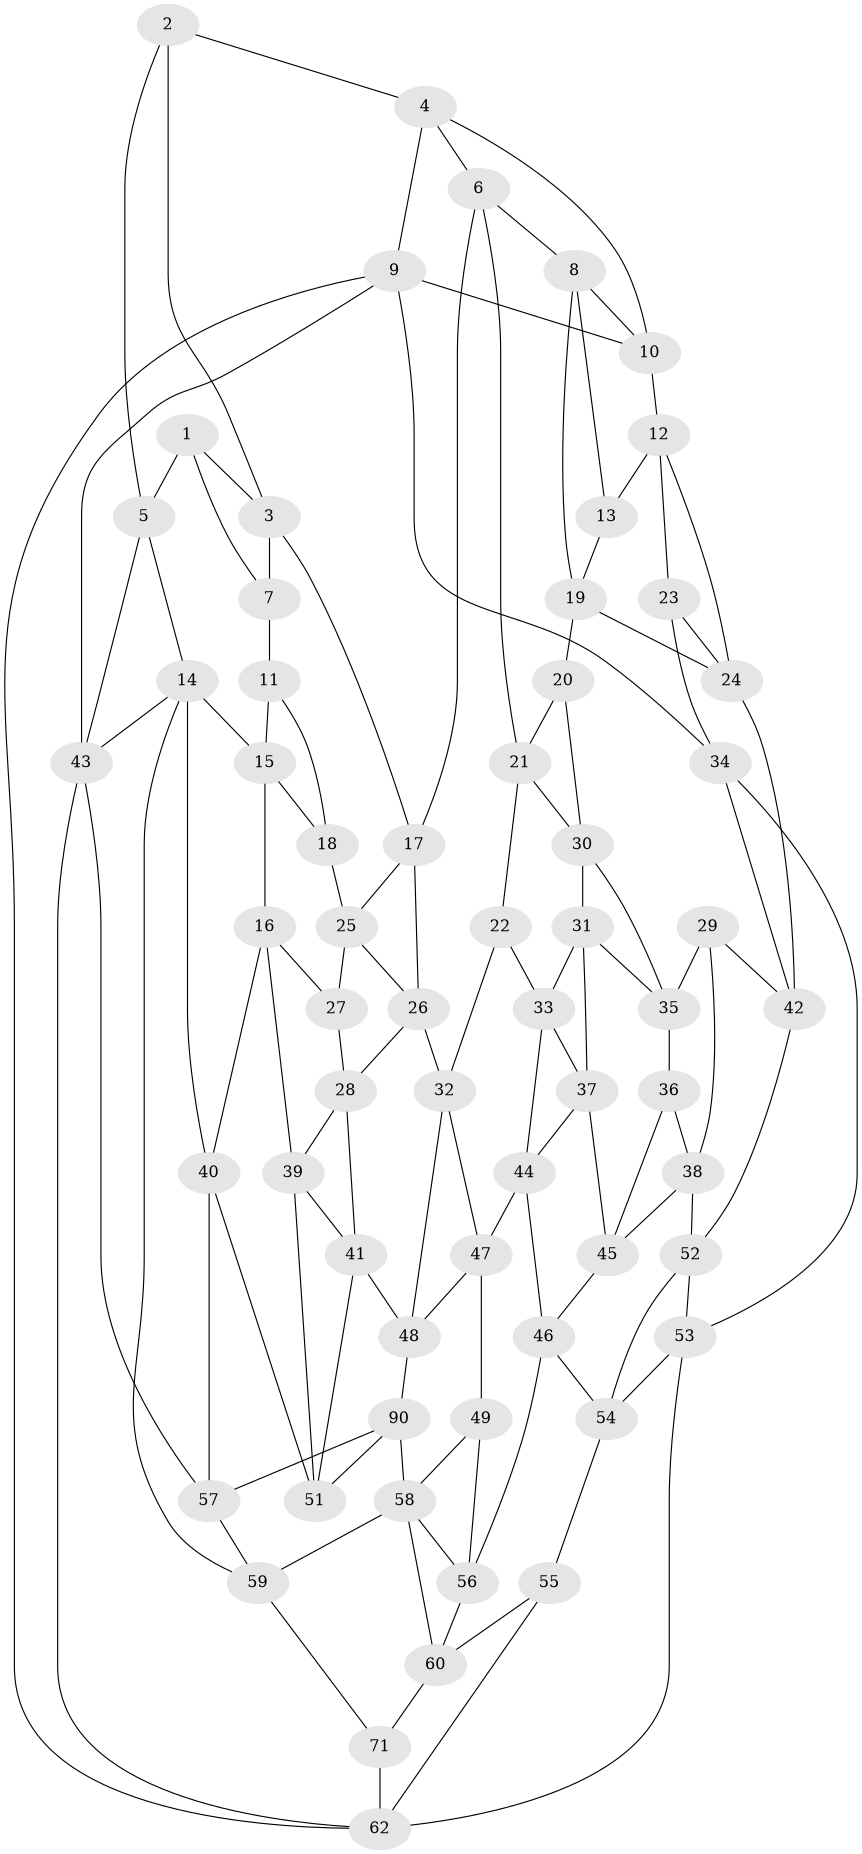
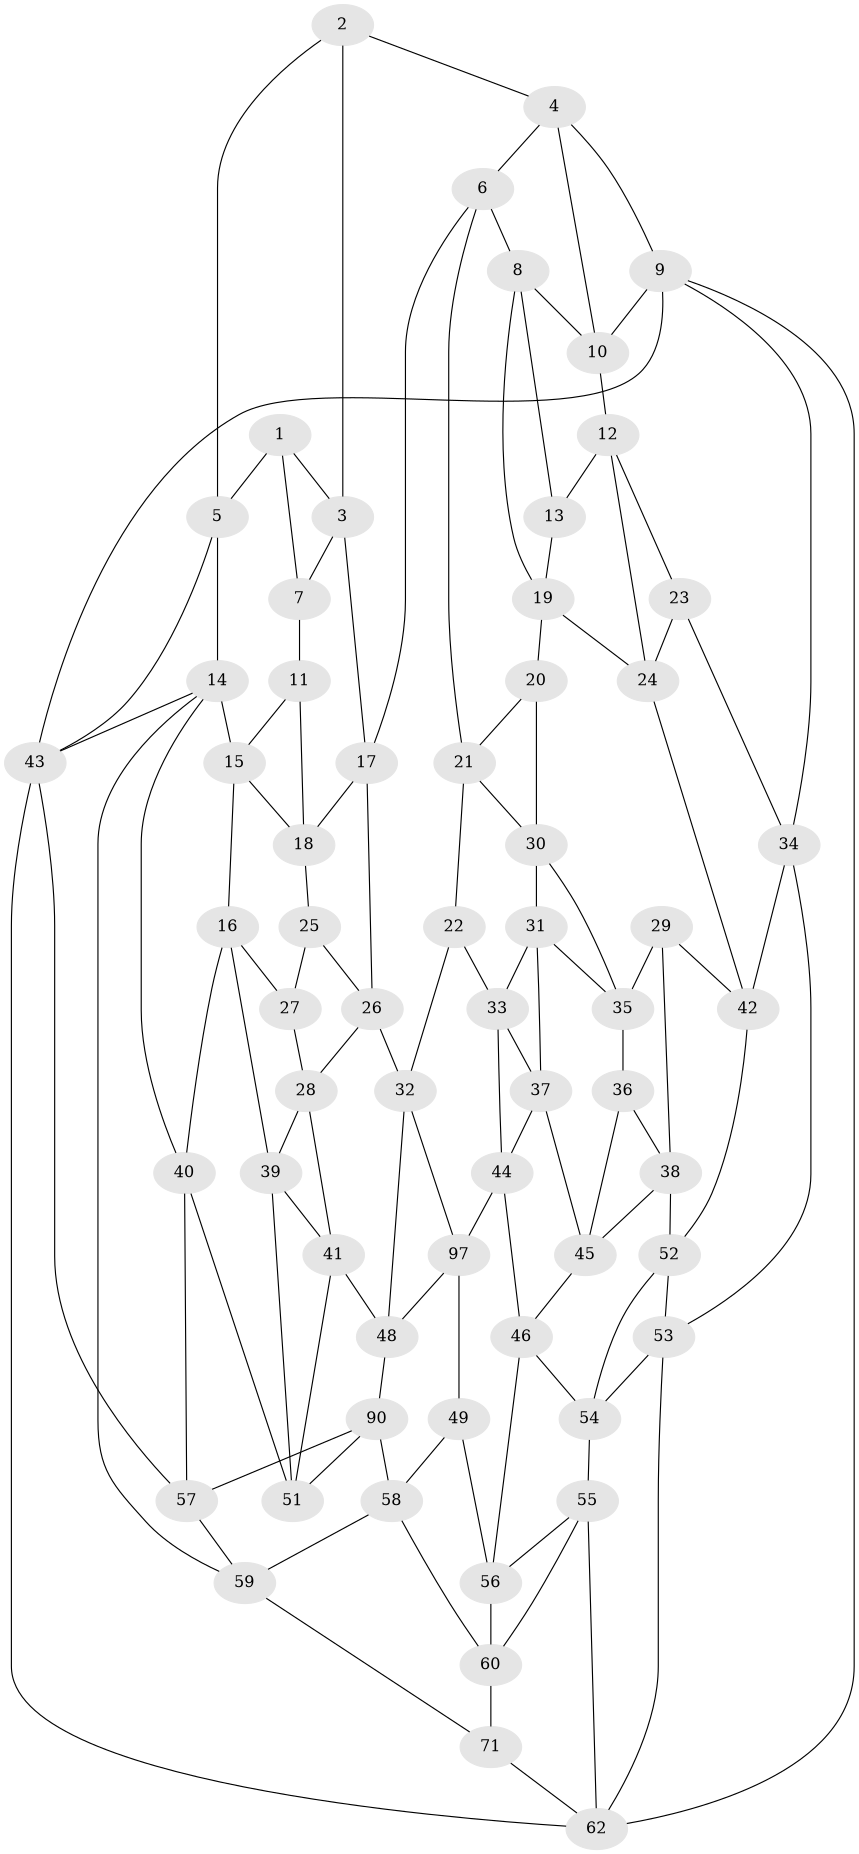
(381, 886) -> (335, 804)
(481, 1255) -> (459, 1255)
(436, 1542) -> (539, 1542)
